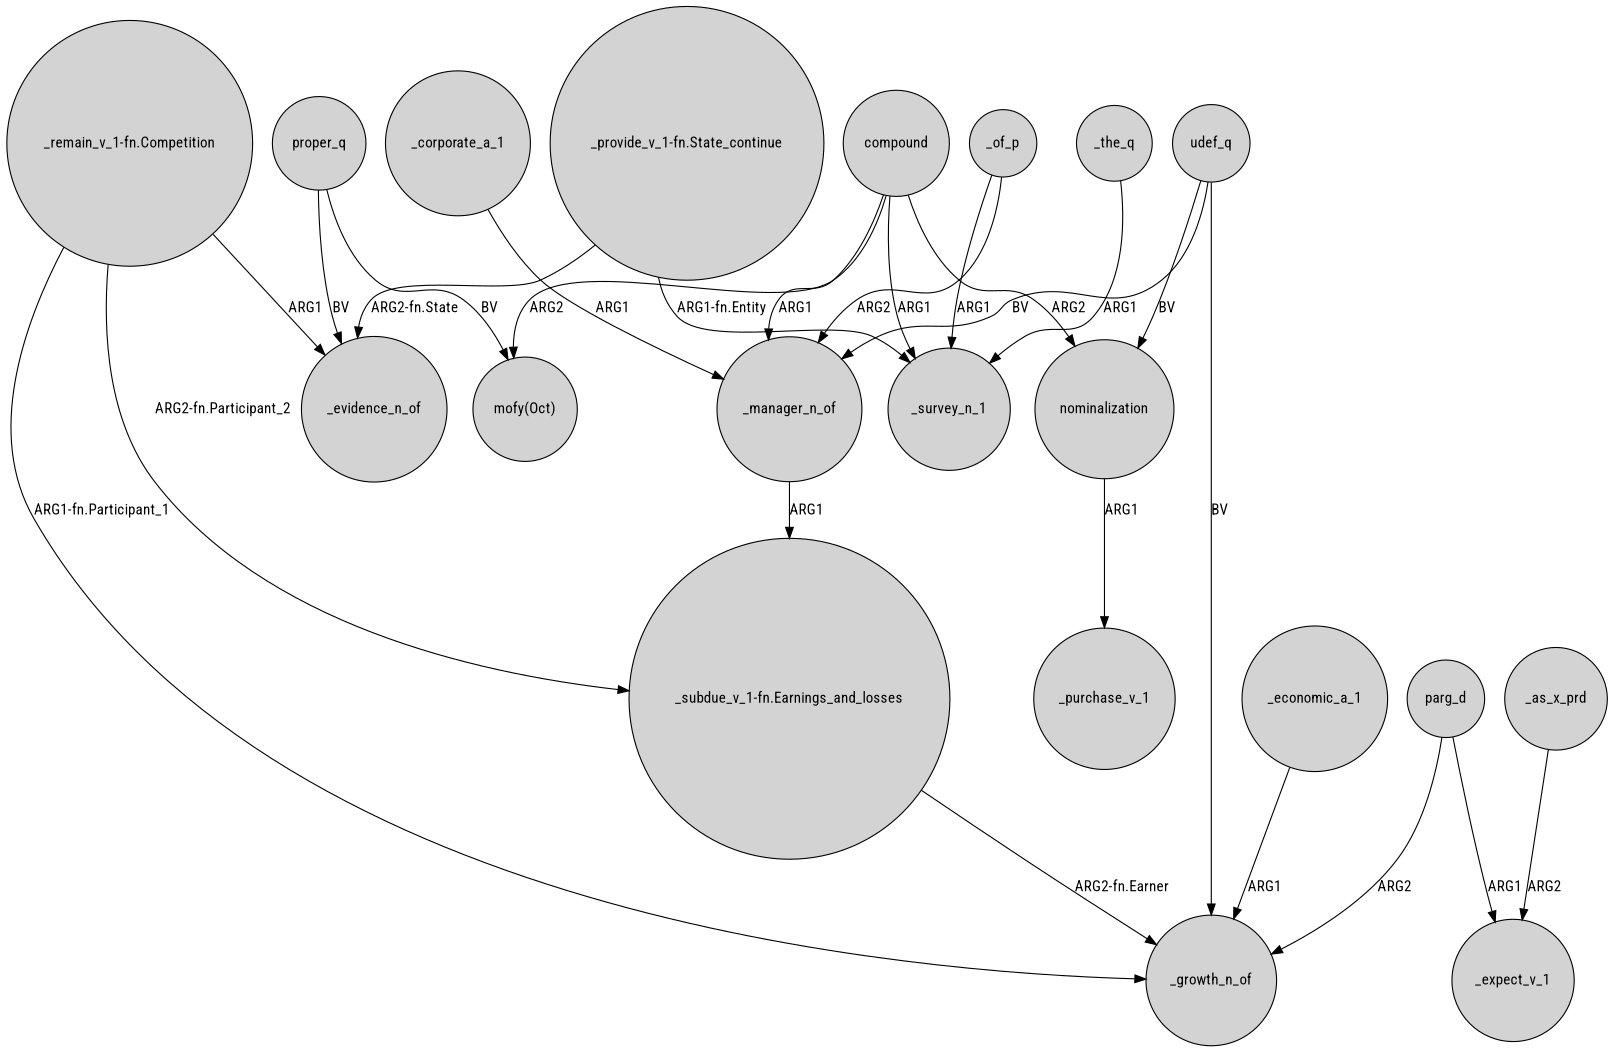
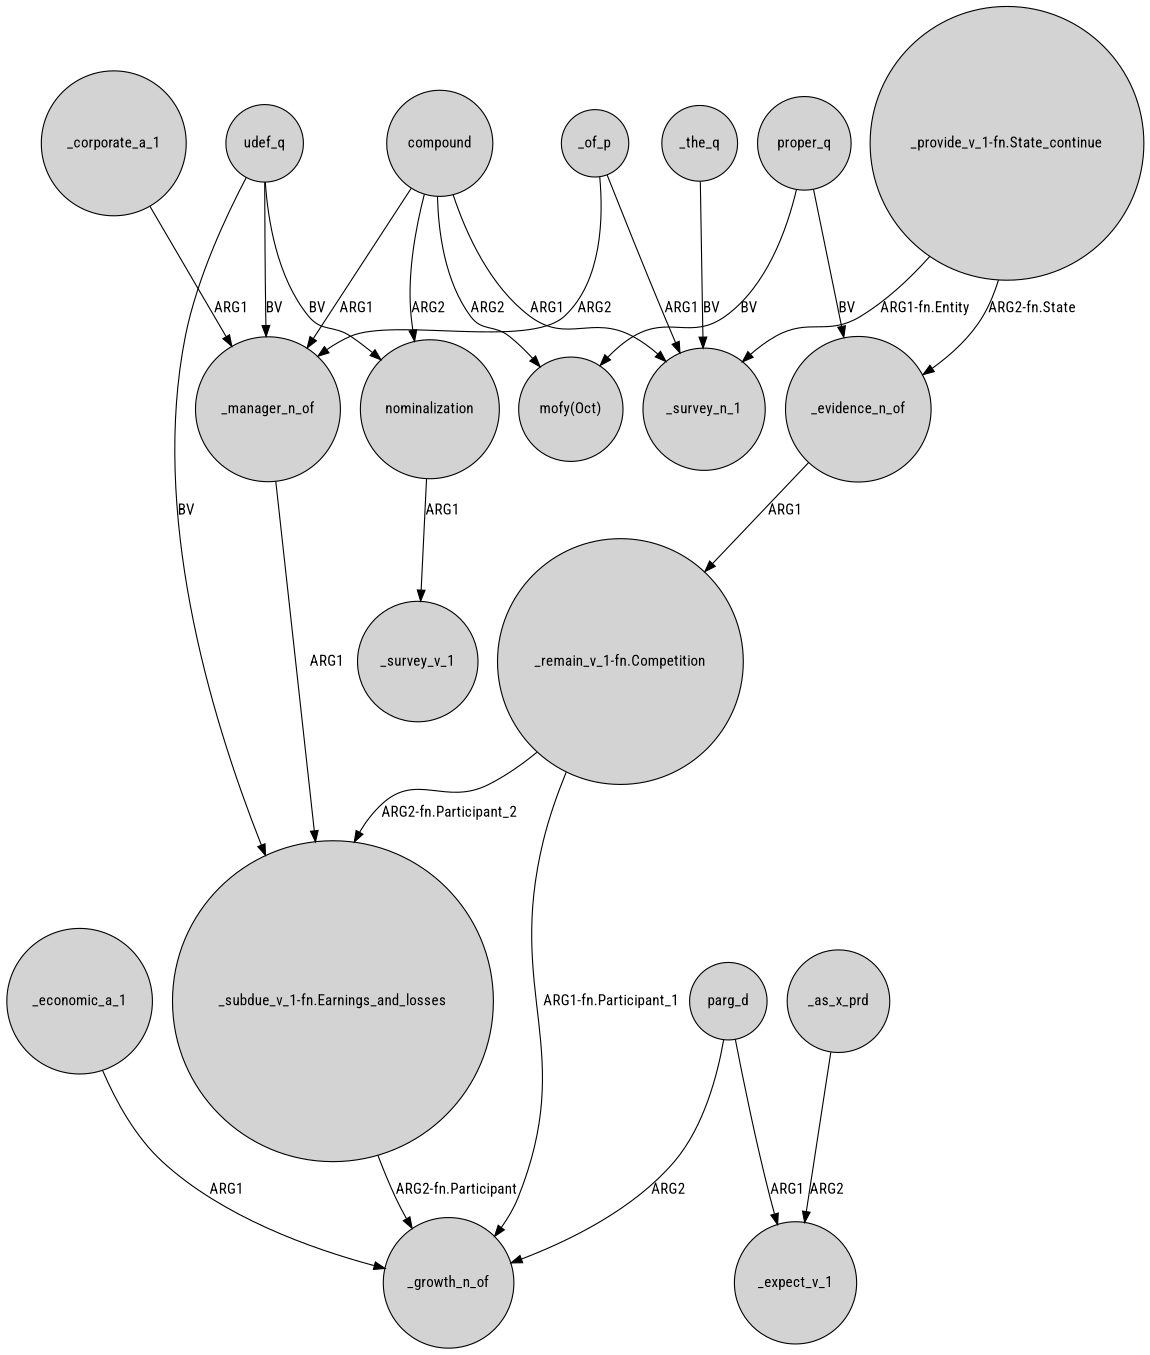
(265, 291) -> (761, 513)
(1120, 308) -> (712, 308)
(1211, 543) -> (178, 511)
(1104, 699) -> (418, 662)
(1122, 887) -> (457, 1190)
